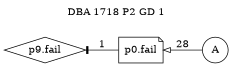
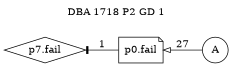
(183, 45) -> (183, 45)
(45, 50) -> (45, 50)
